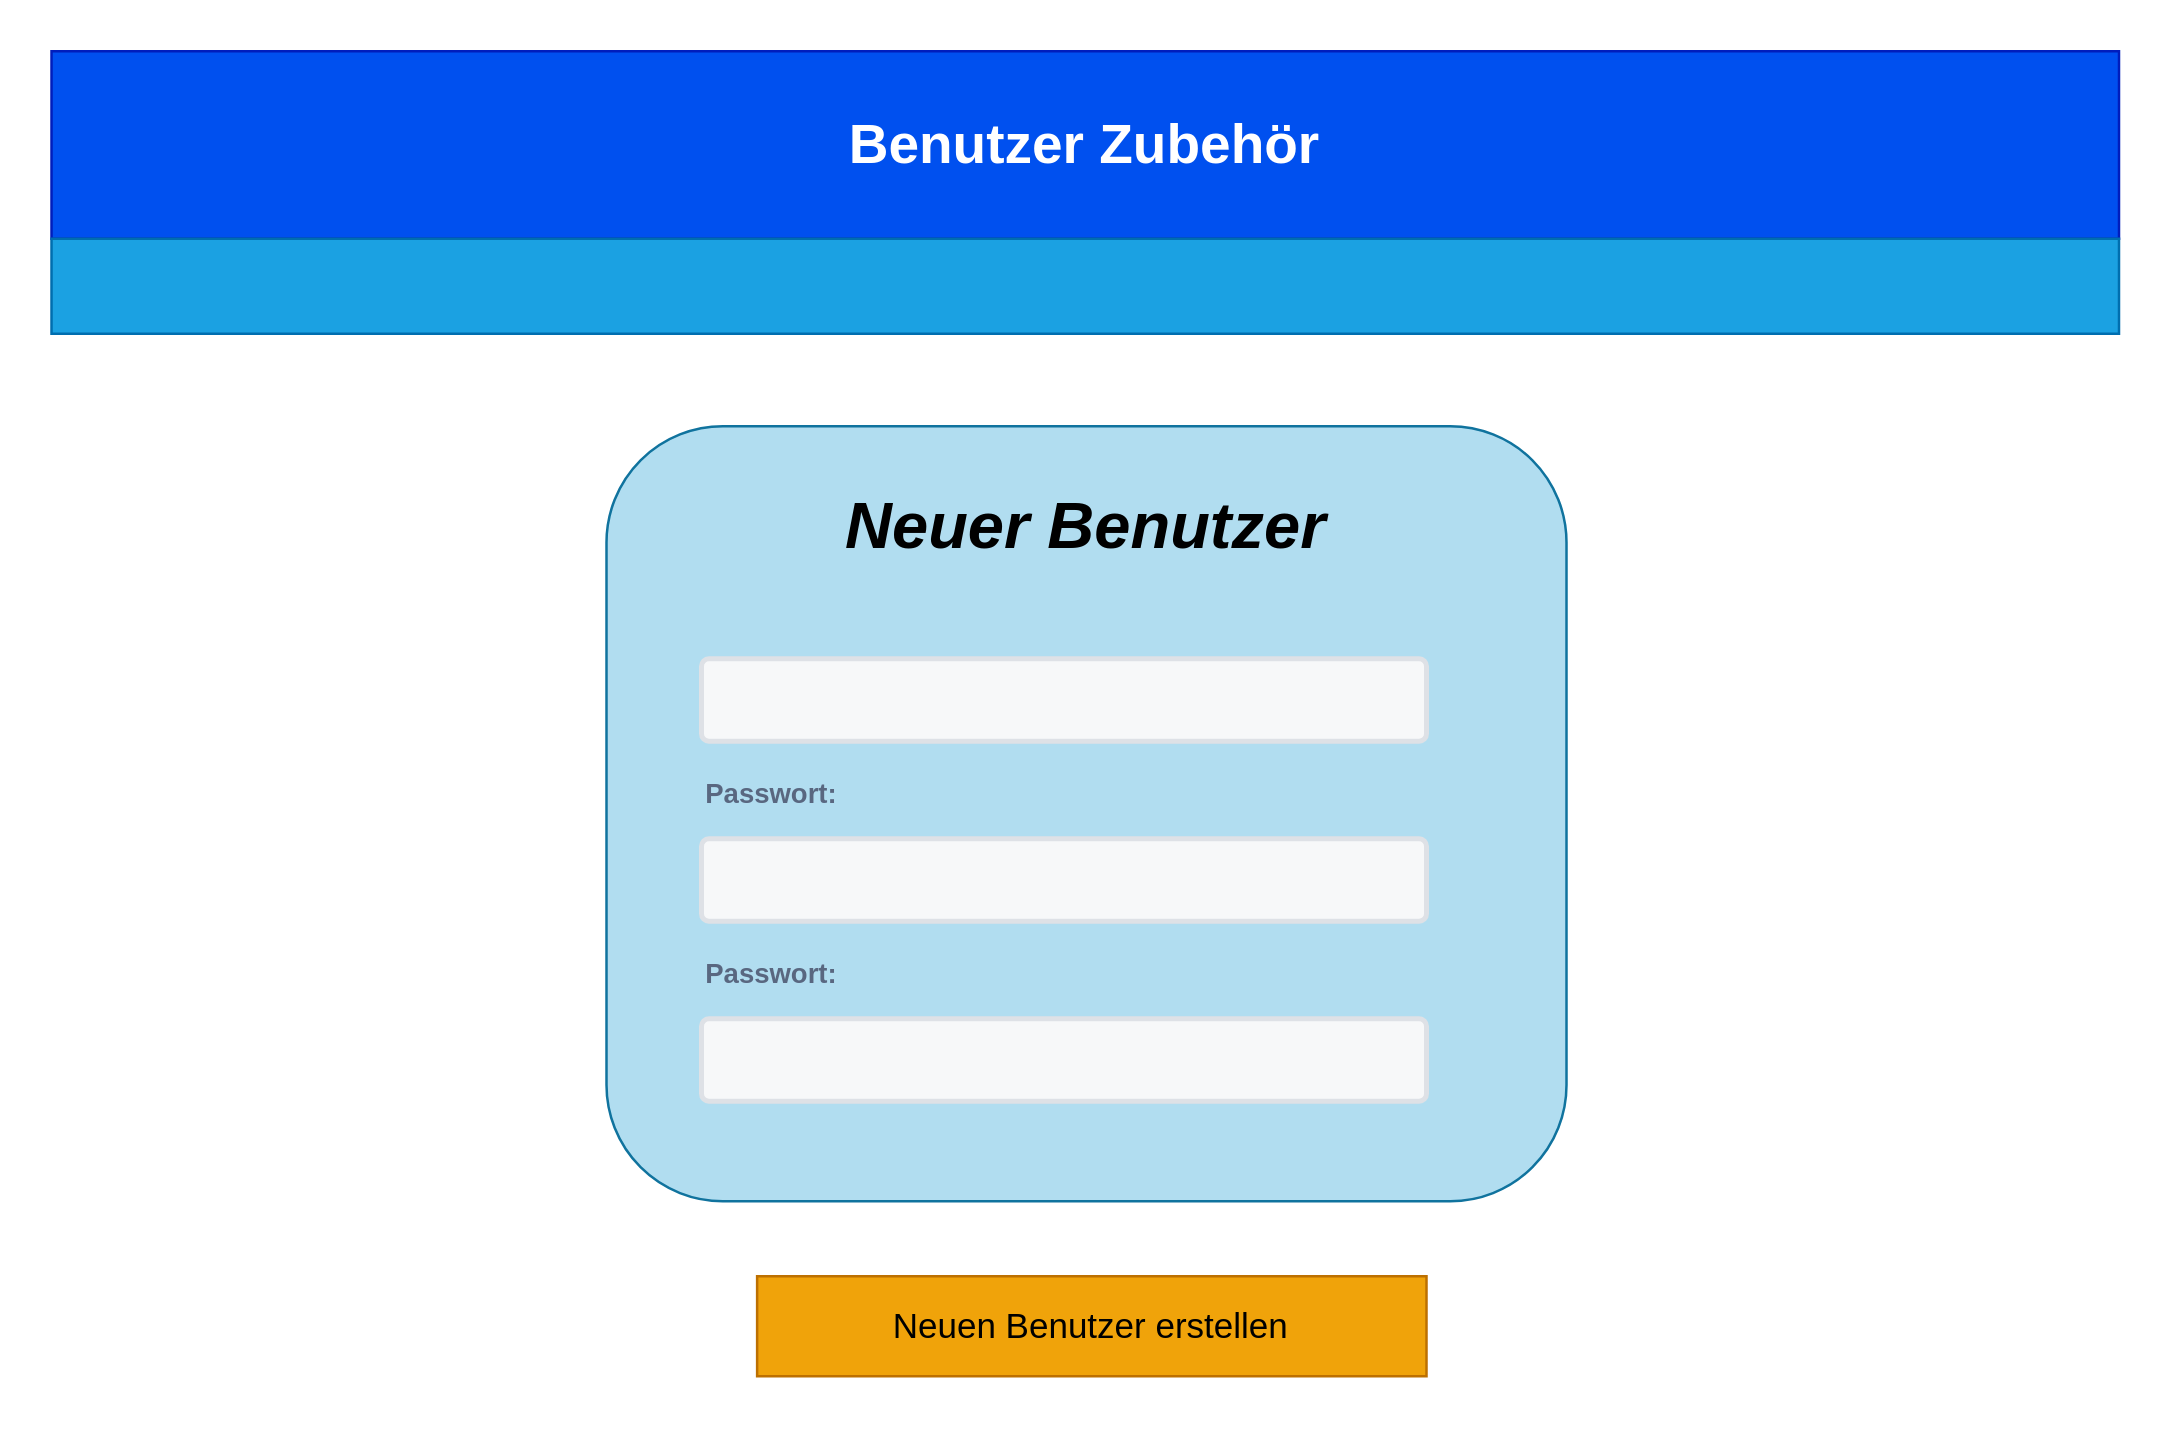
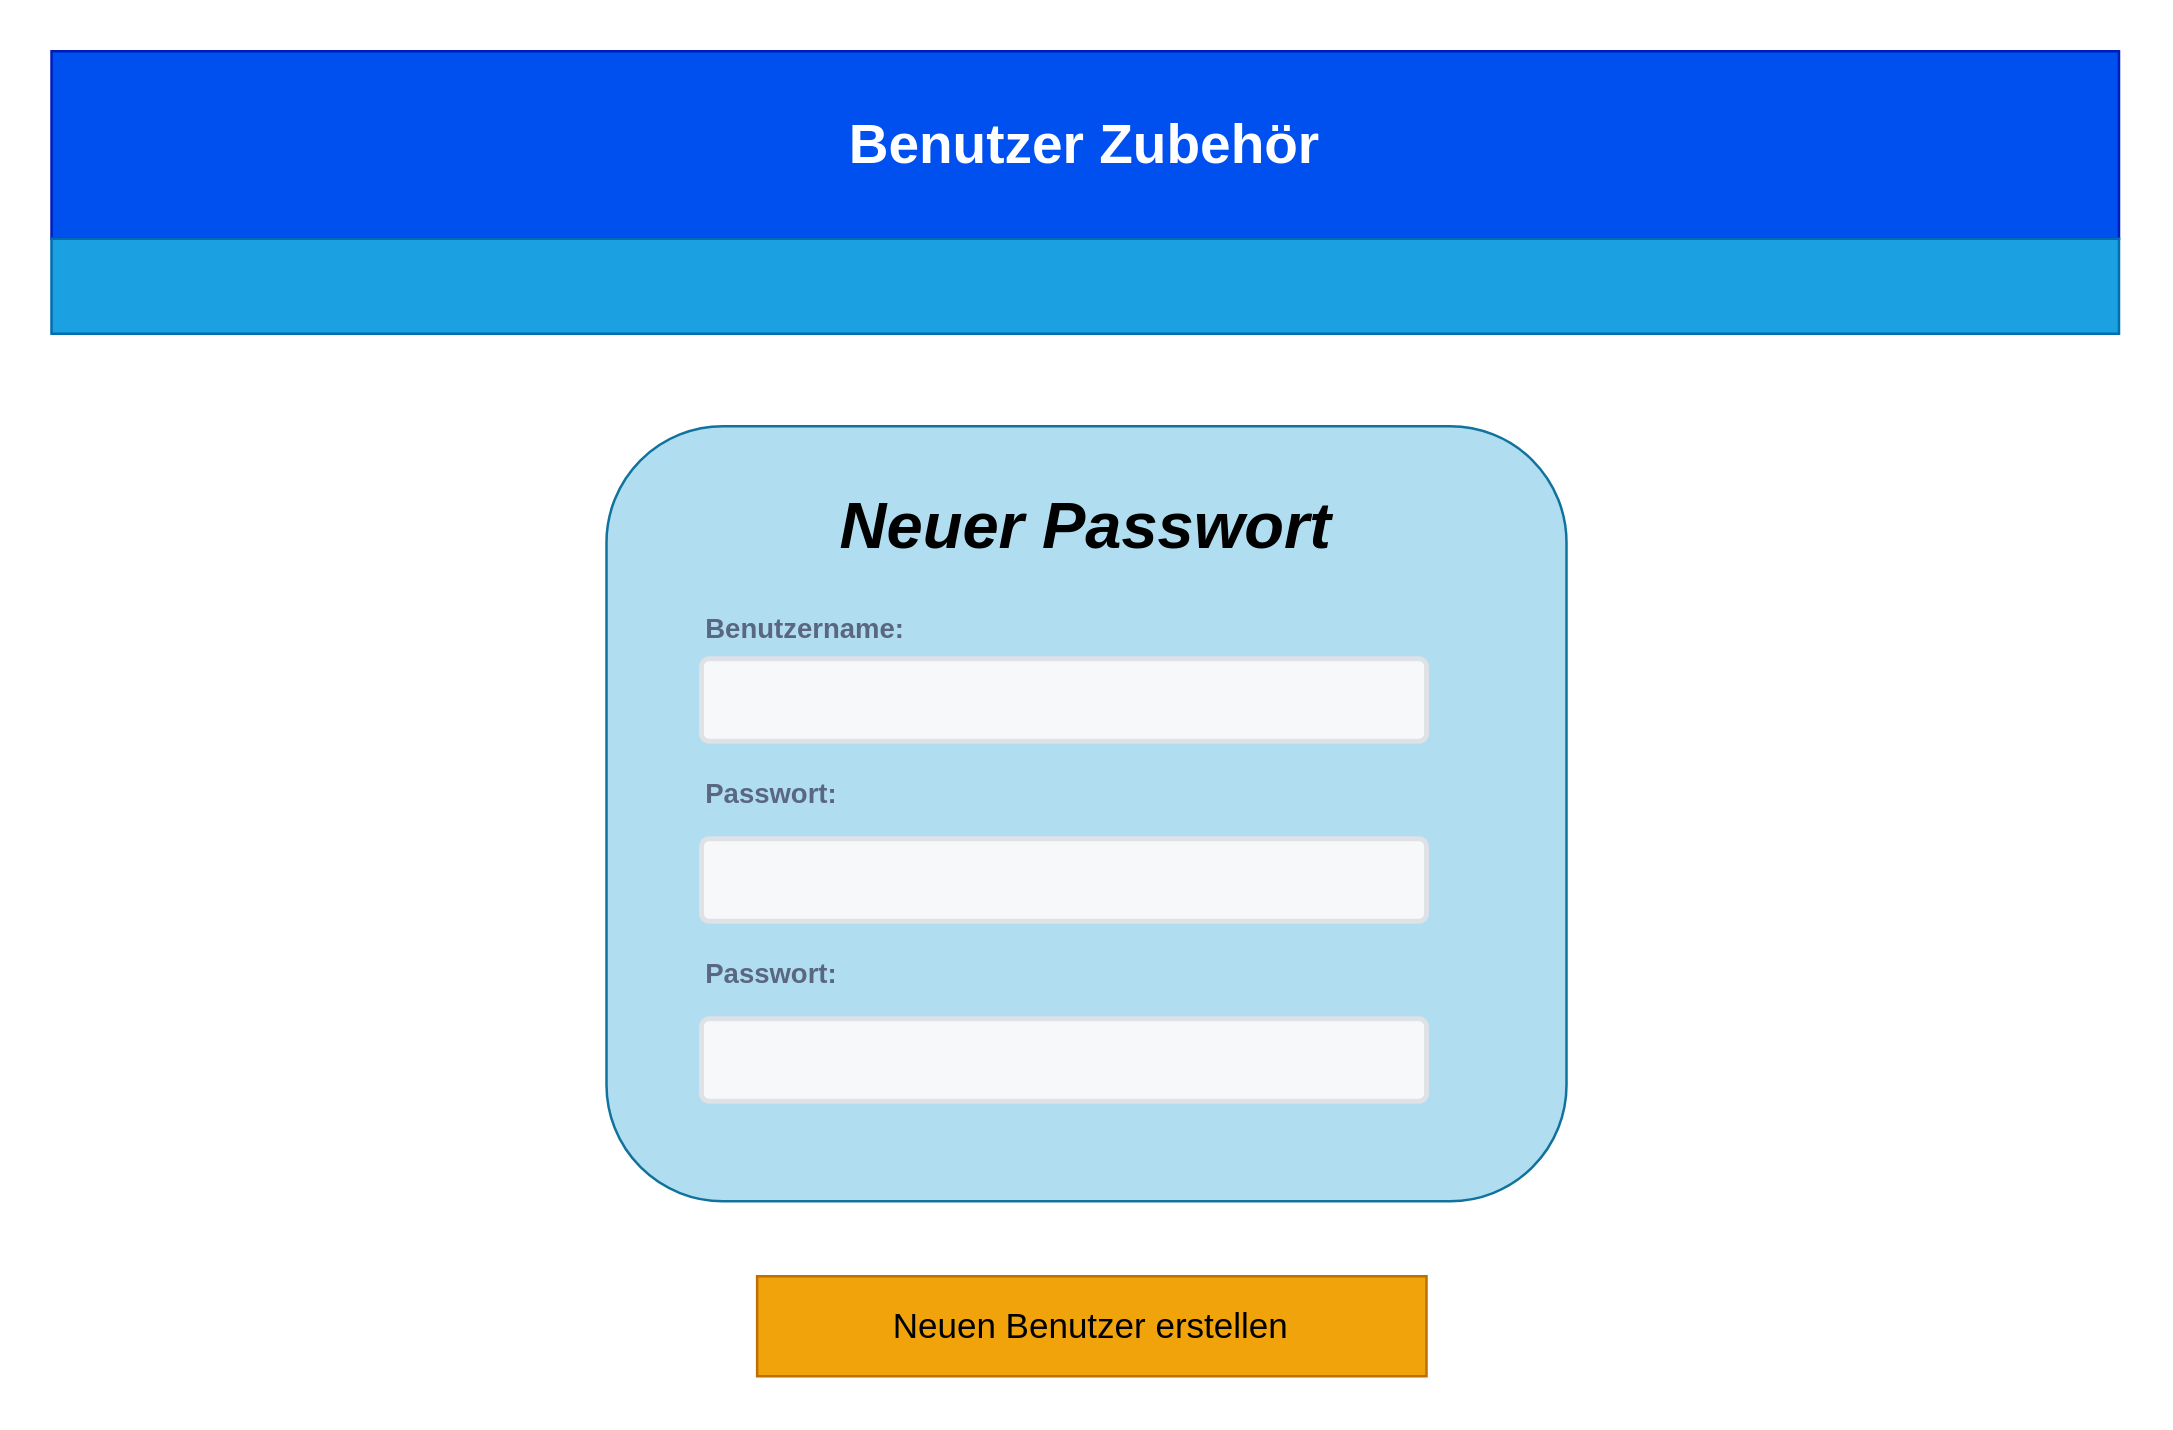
(1086, 526) -> (1086, 526)
none -> (1001, 629)
